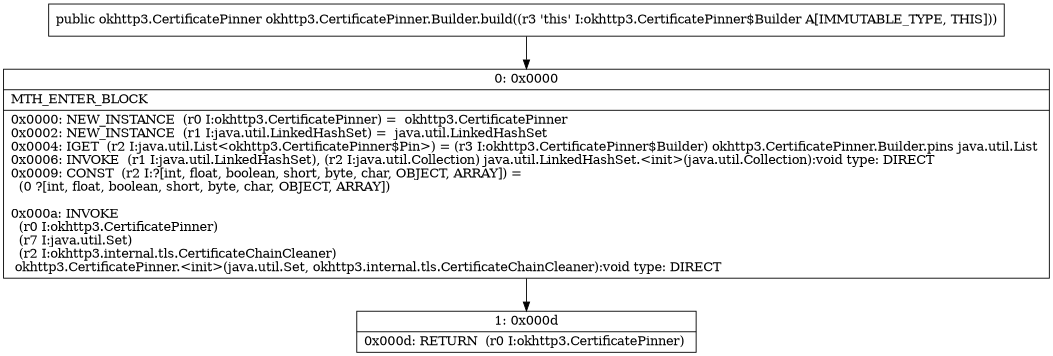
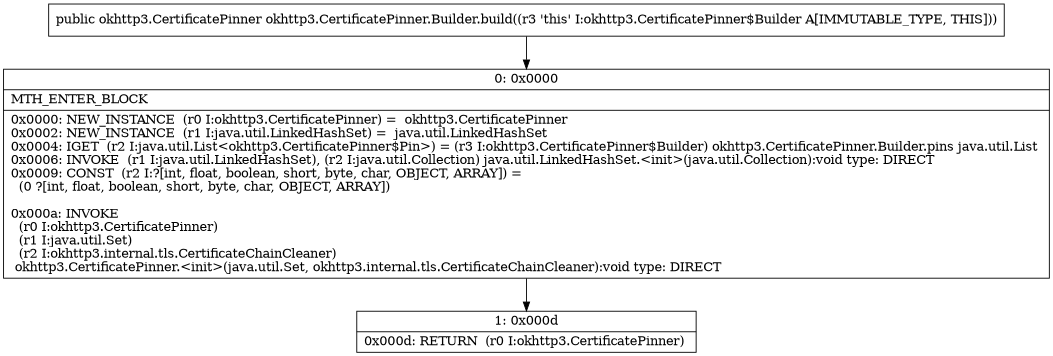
(71, 241) -> (71, 241)
